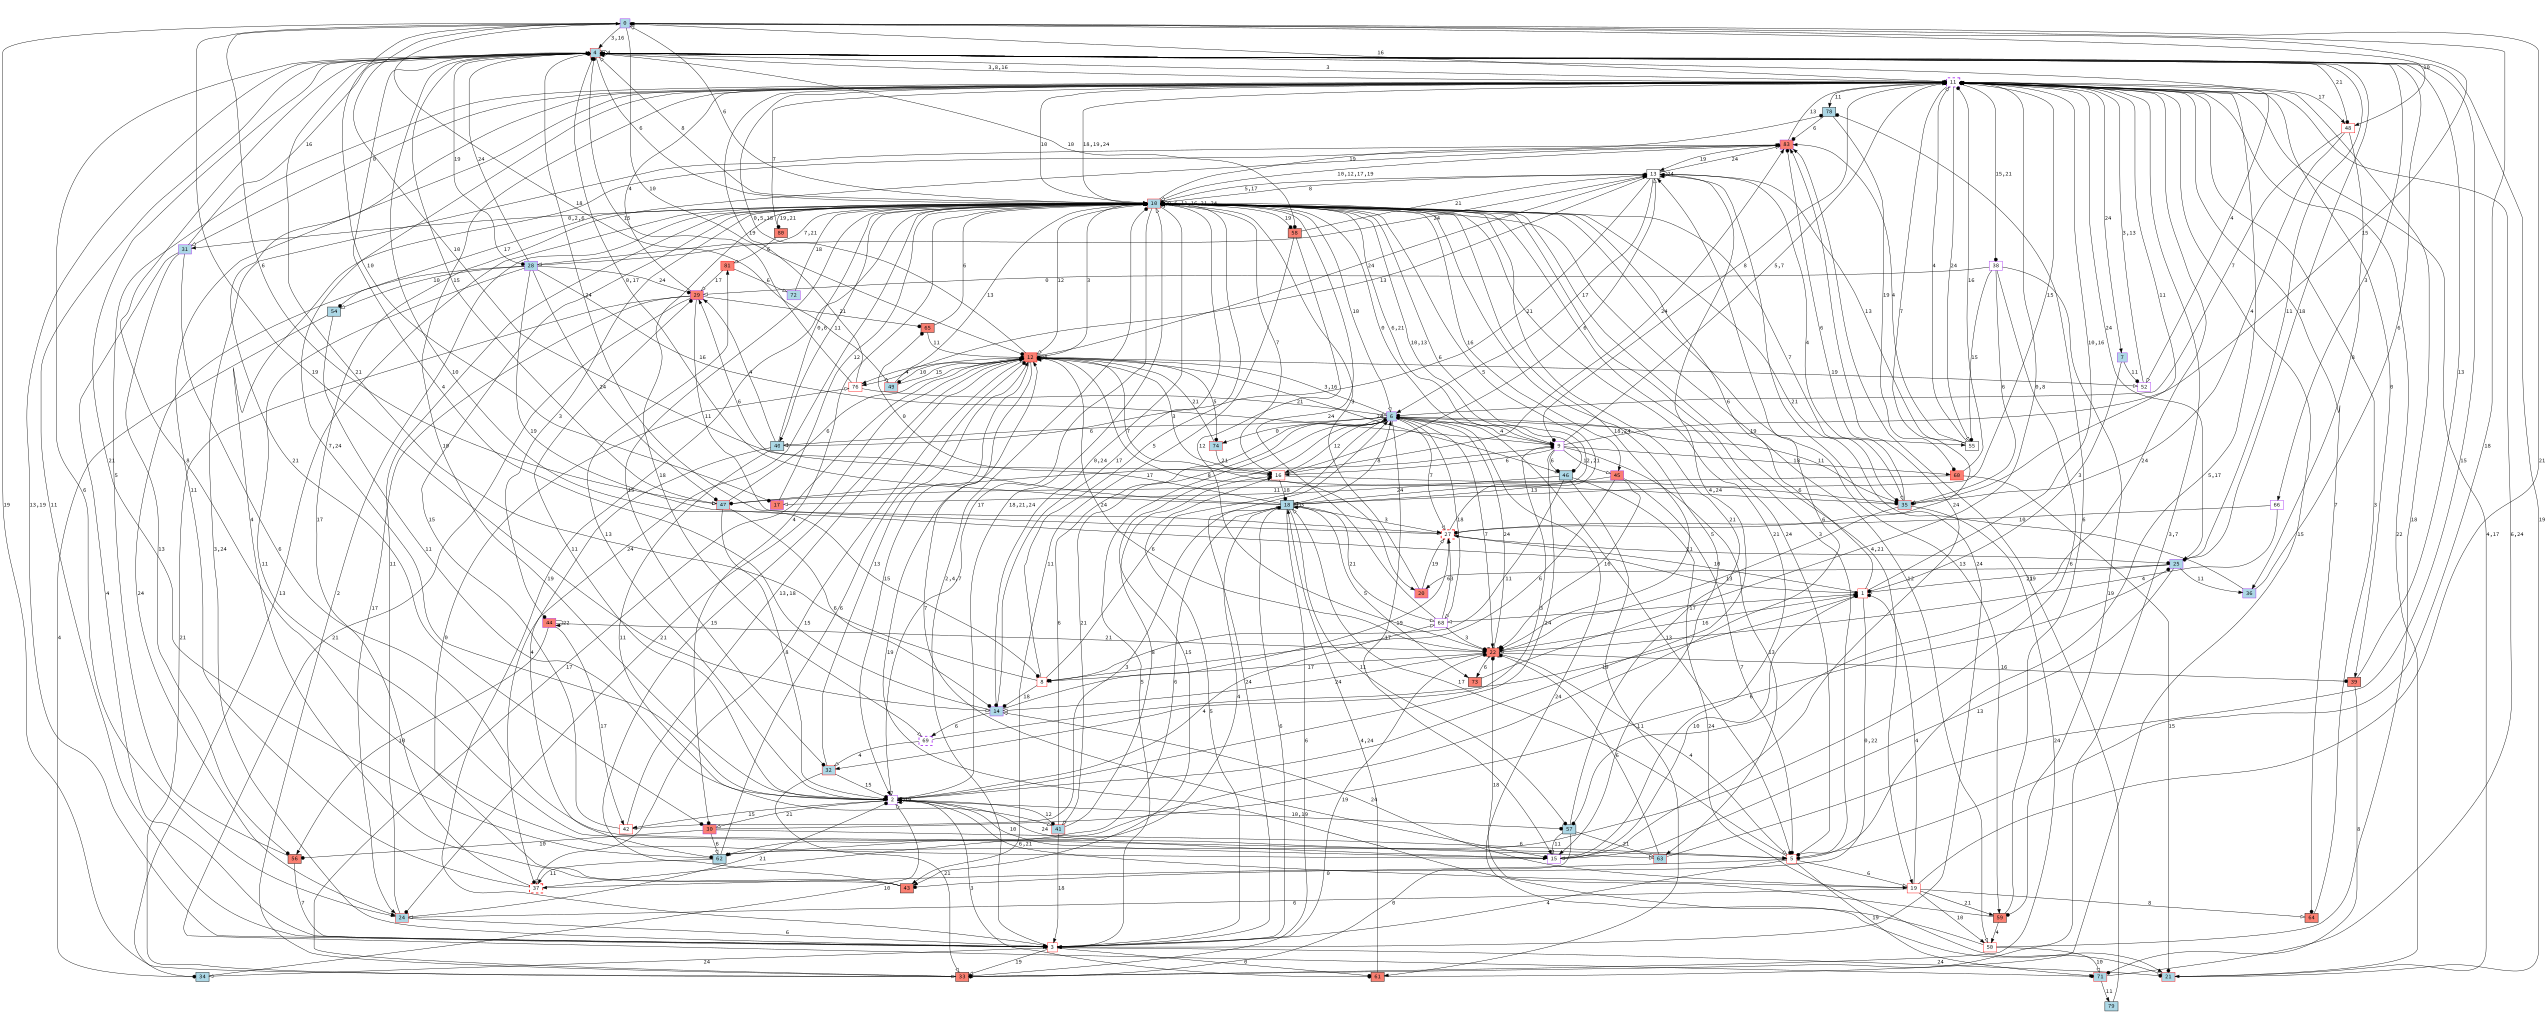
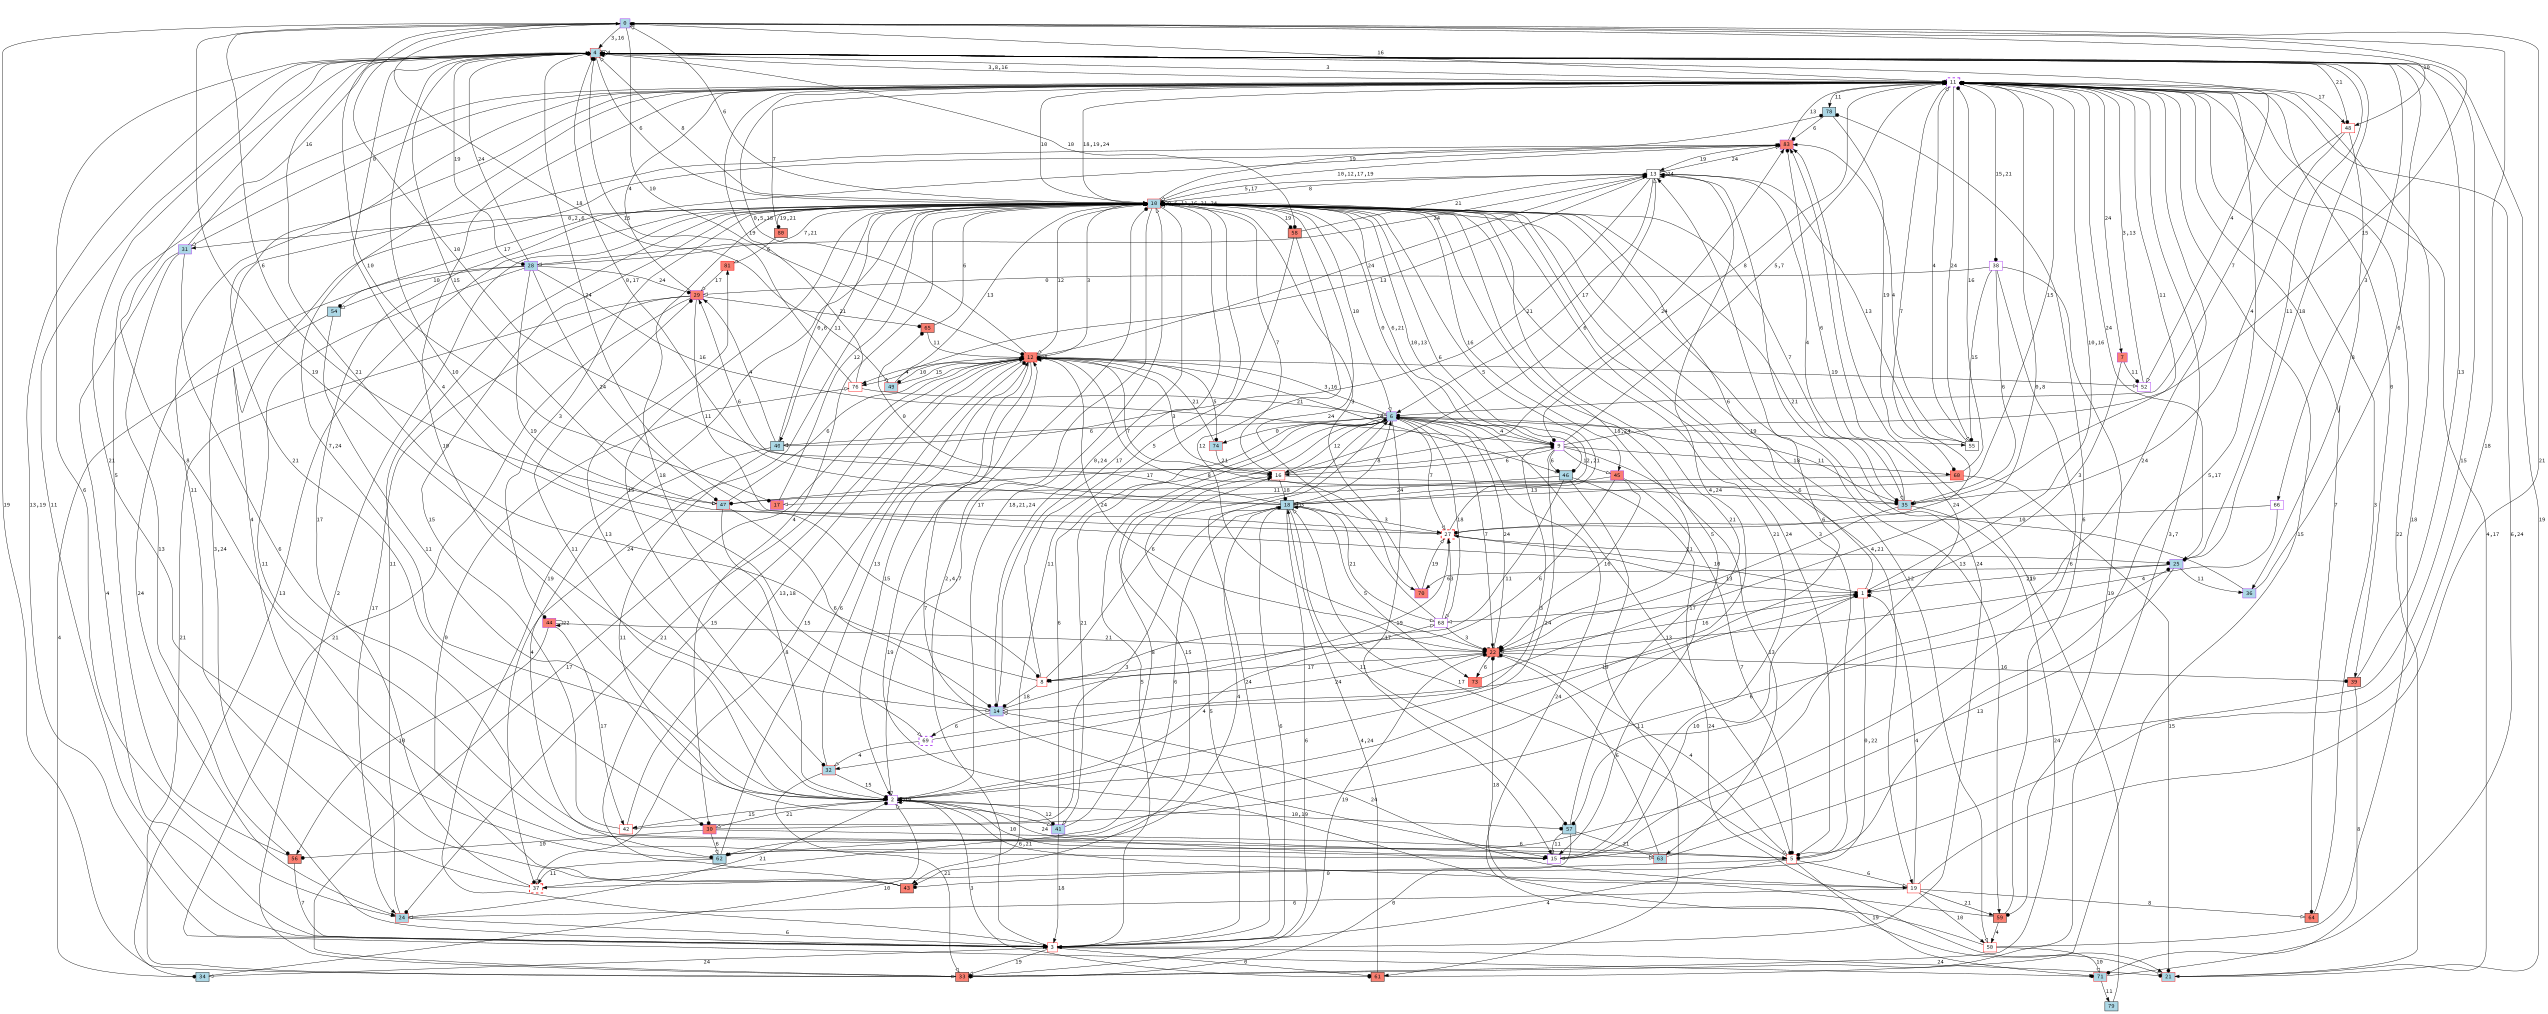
(794, 295) -> none
(2122, 357) -> (2122, 357)
(1421, 593) -> (1421, 593)
(1475, 682) -> (1475, 682)
(1058, 829) -> (1058, 829)
